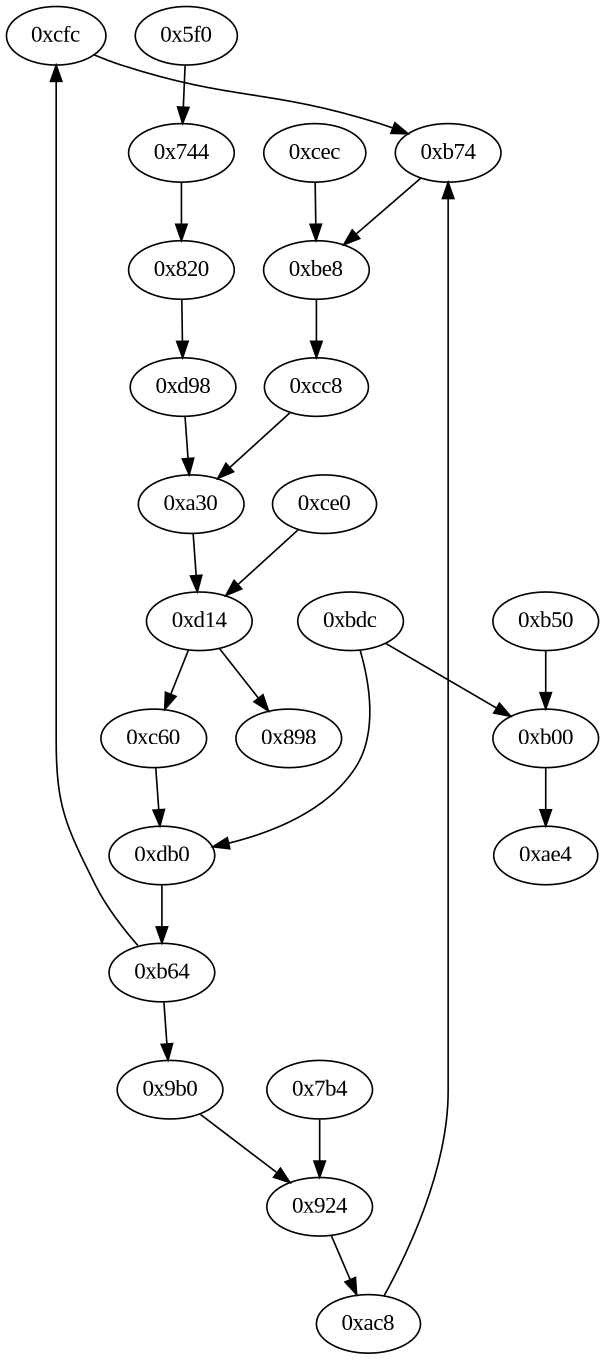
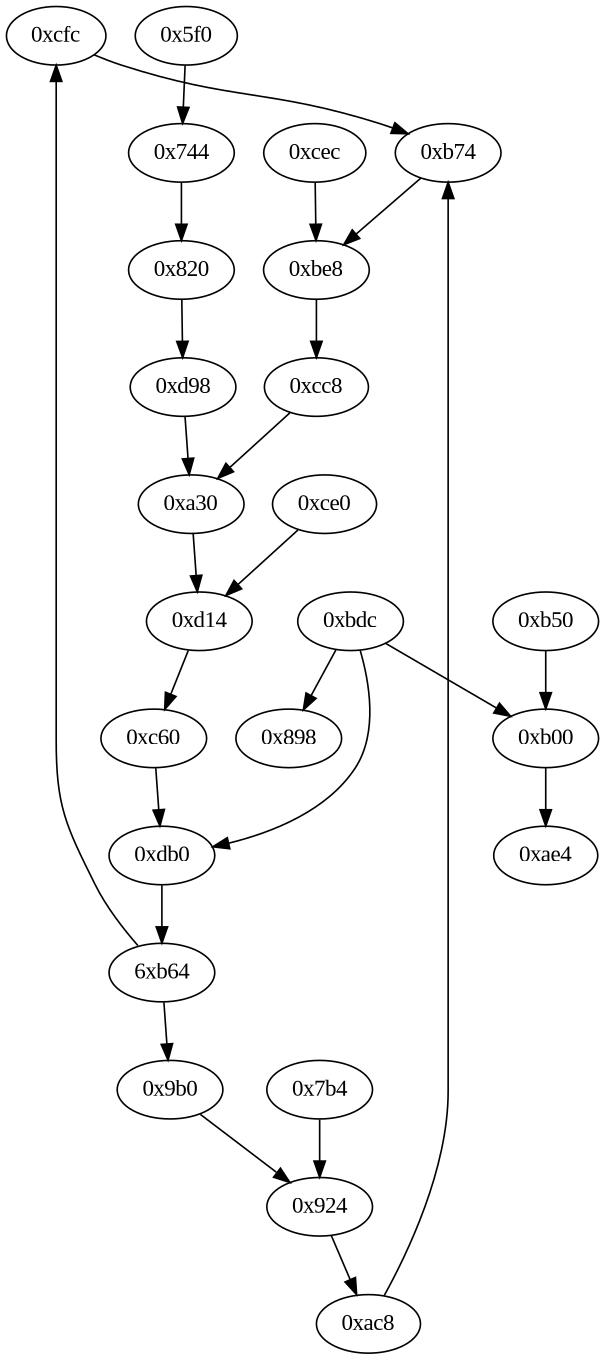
(239, 673) -> (324, 673)
(162, 973) -> (162, 973)
